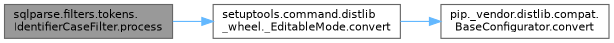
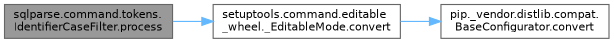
(89, 21) -> (89, 21)
(307, 21) -> (307, 21)
